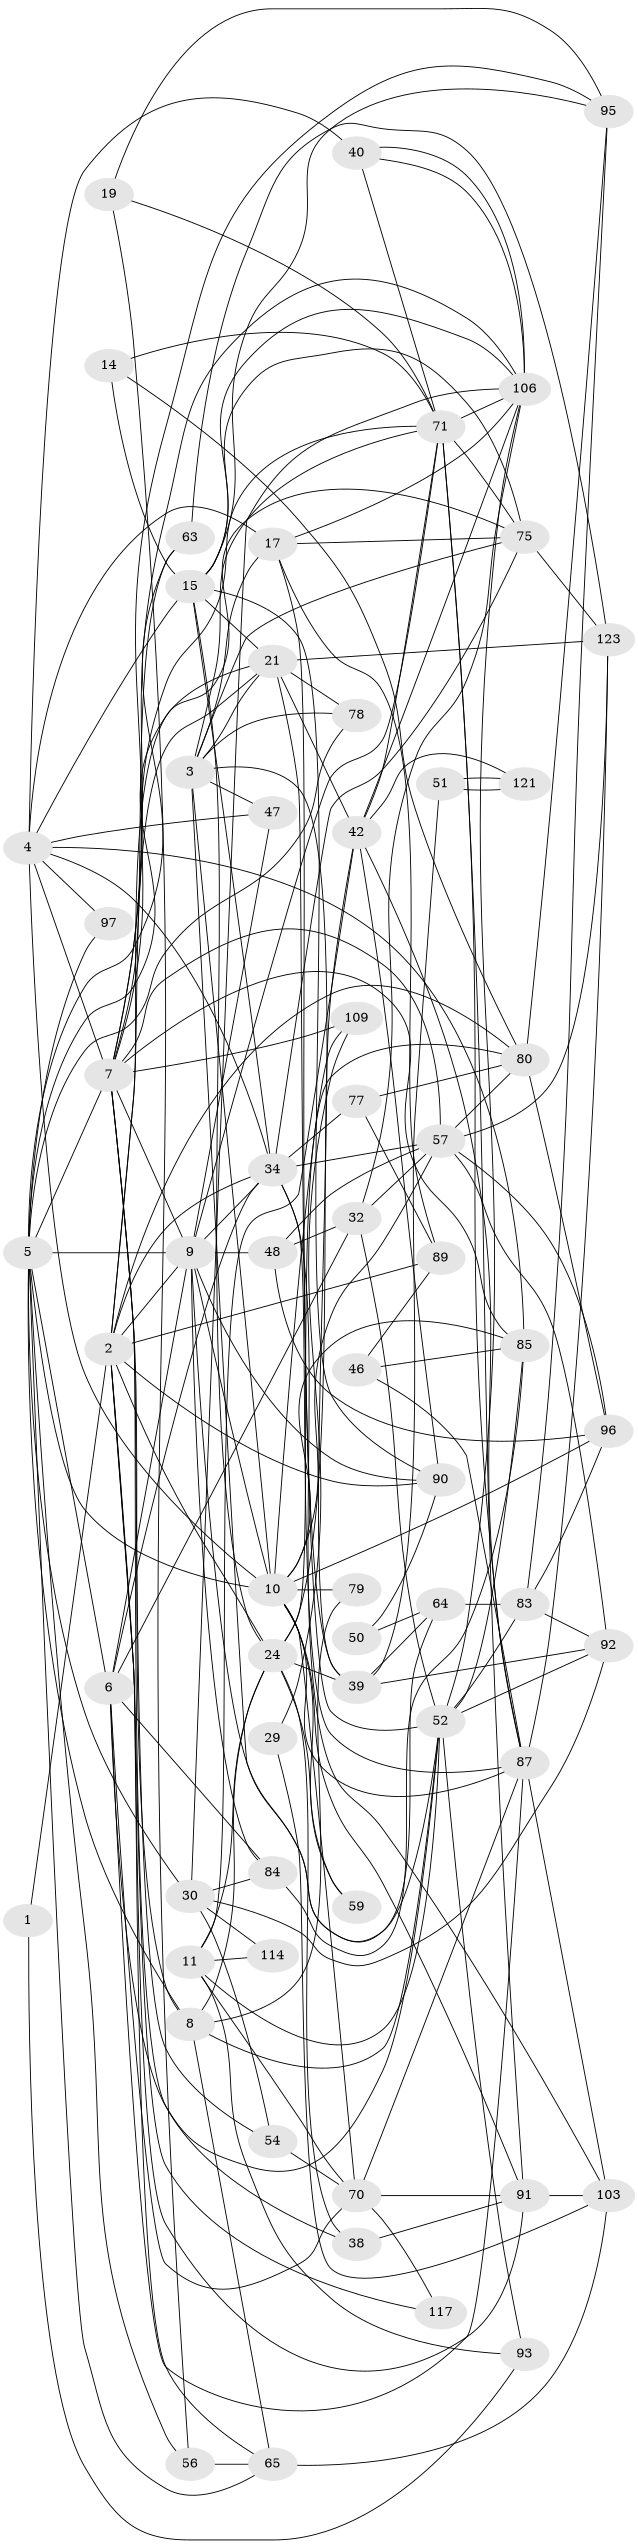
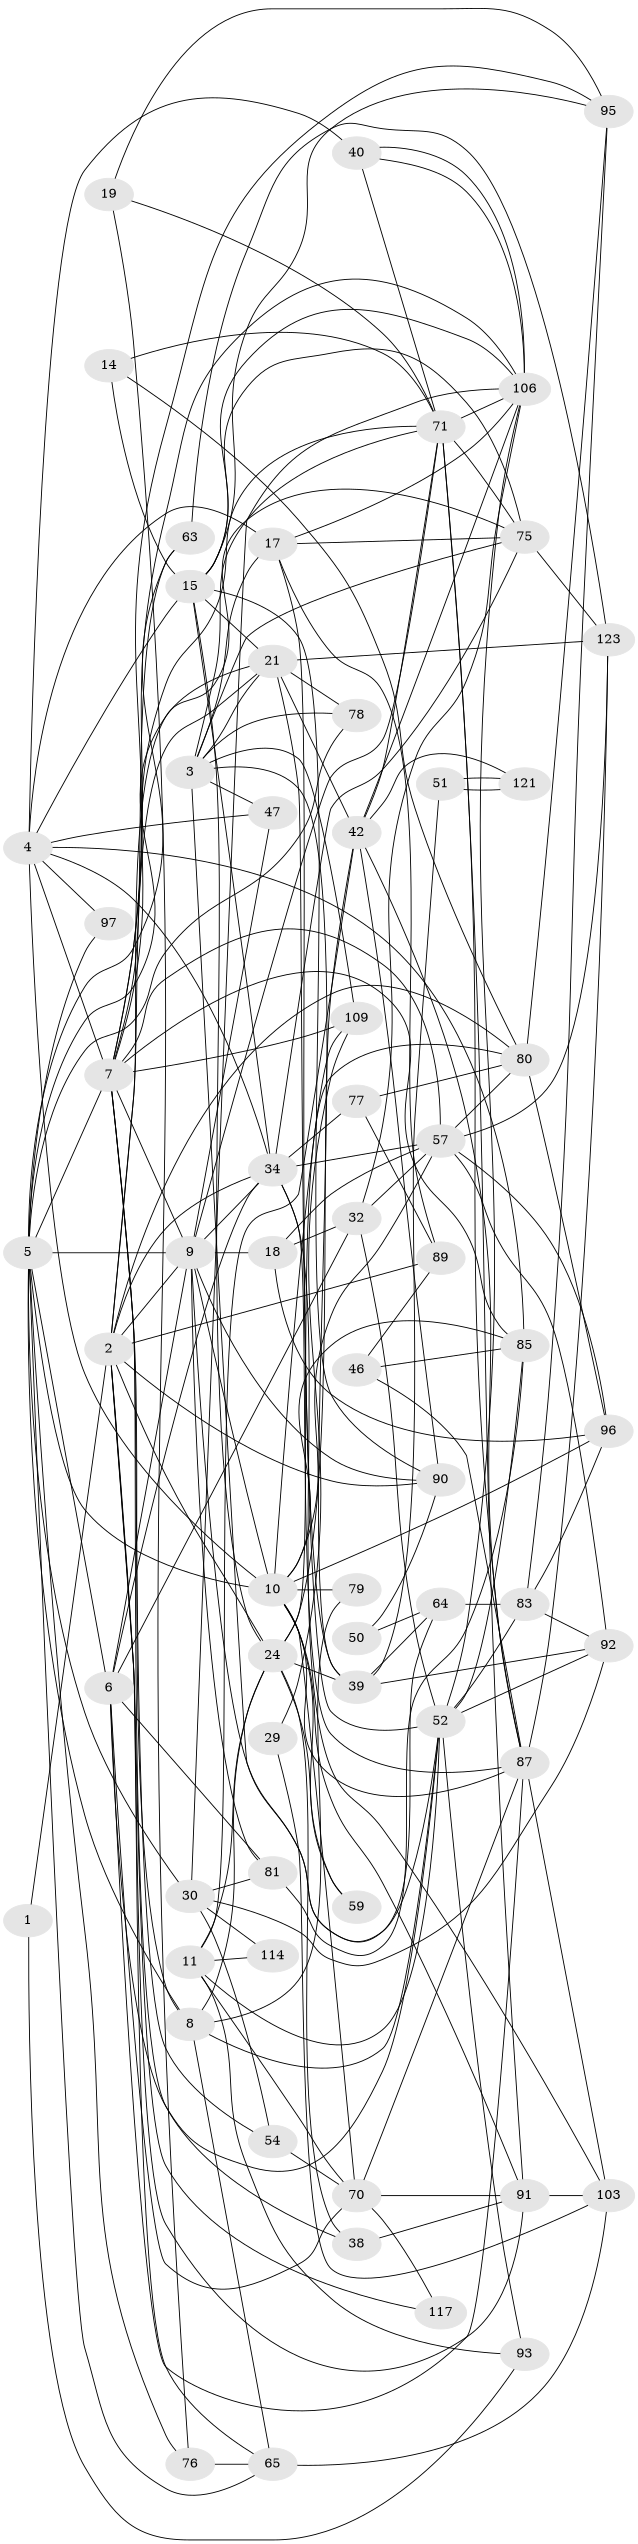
(230, 1161) -> (329, 858)
(273, 1253) -> (273, 1253)
(273, 1873) -> (273, 1873)
(190, 2464) -> (190, 2464)
